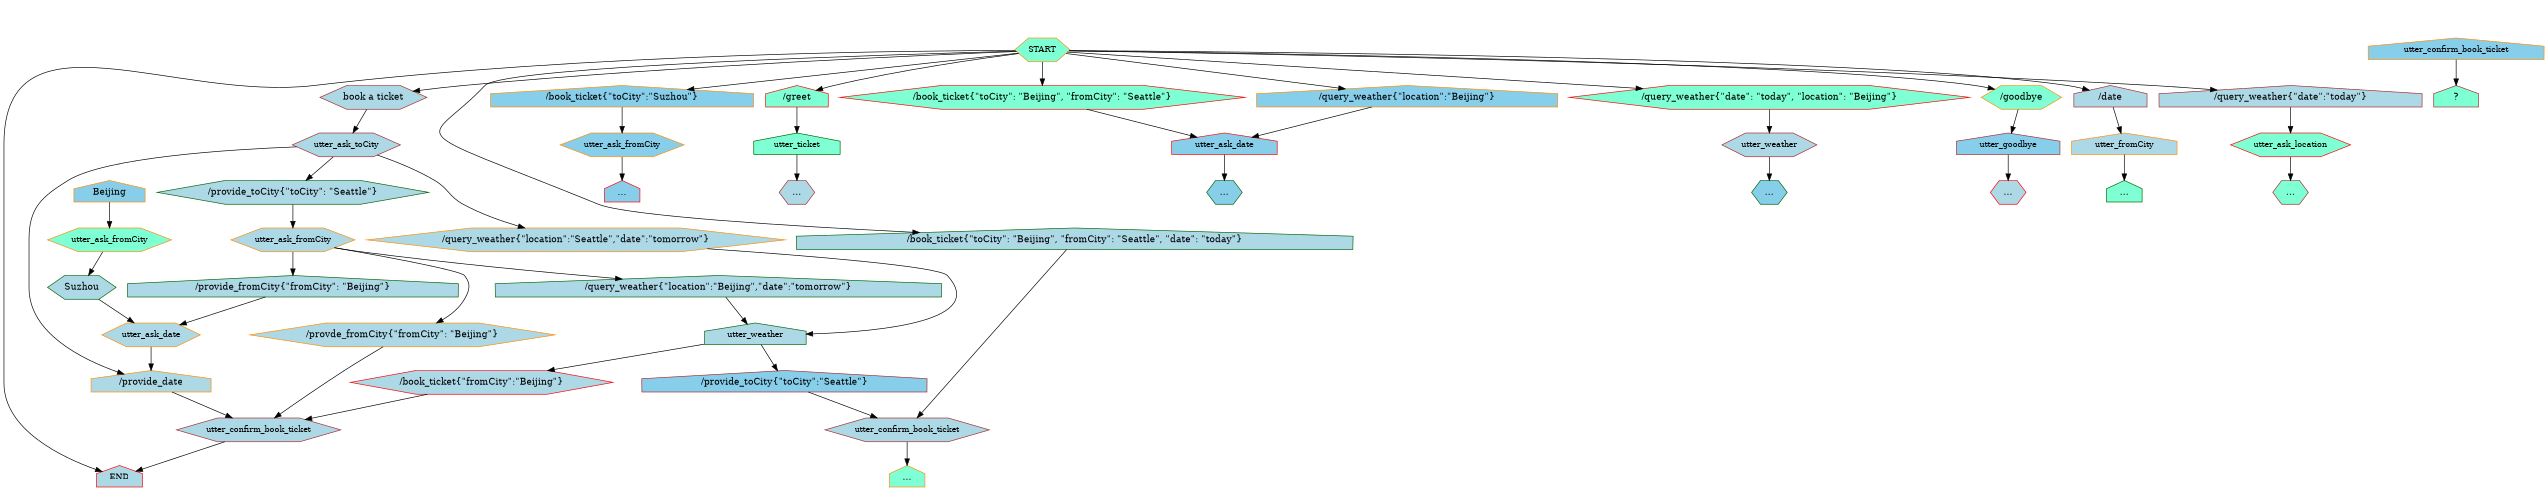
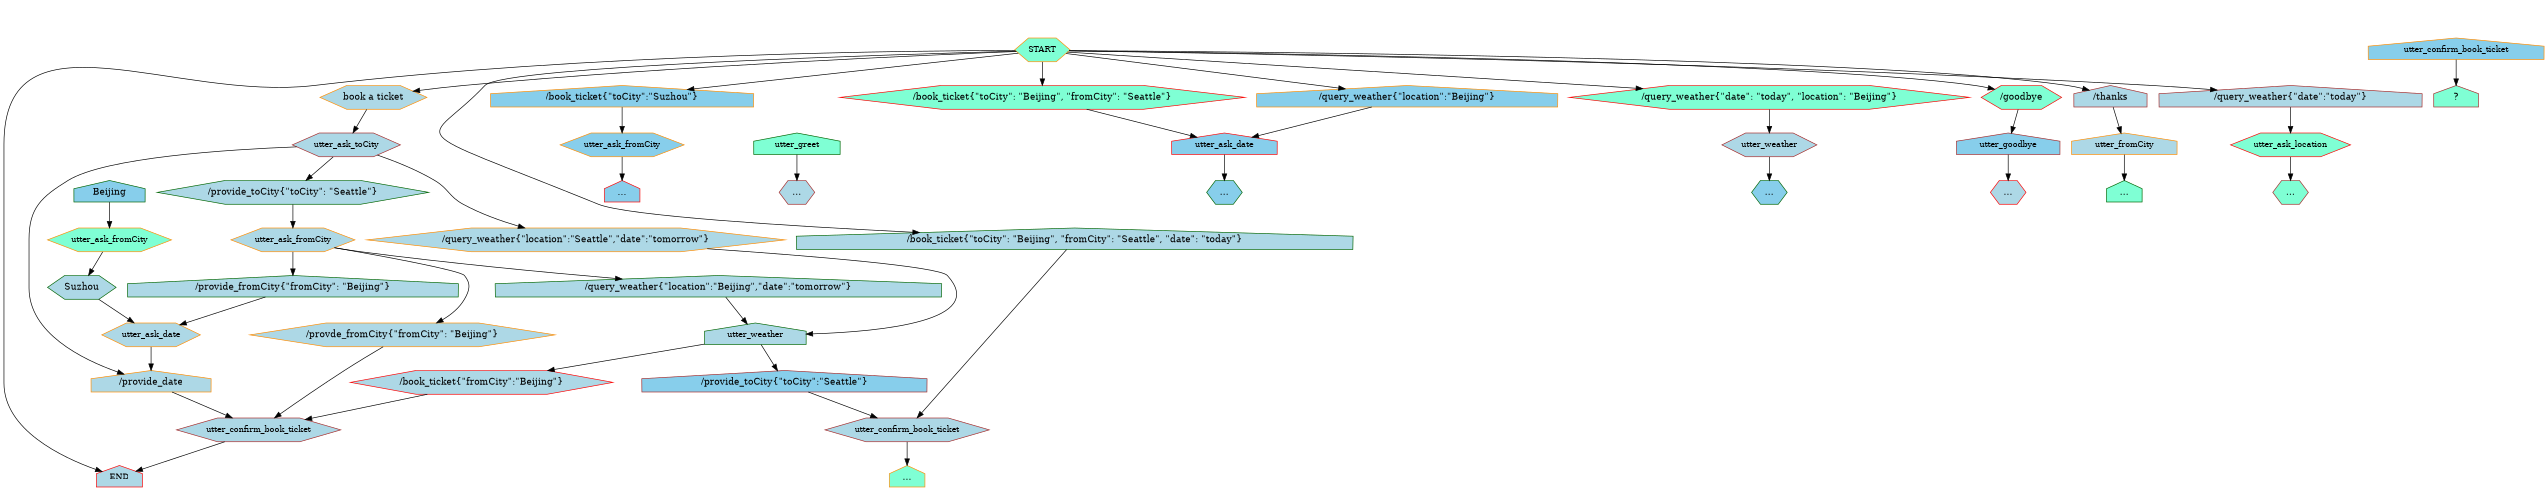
(373, 97) -> (373, 97)
(797, 97) -> none
(2021, 97) -> (2021, 97)
(2110, 97) -> (2110, 97)
(797, 145) -> (797, 145)
(110, 192) -> (110, 192)
